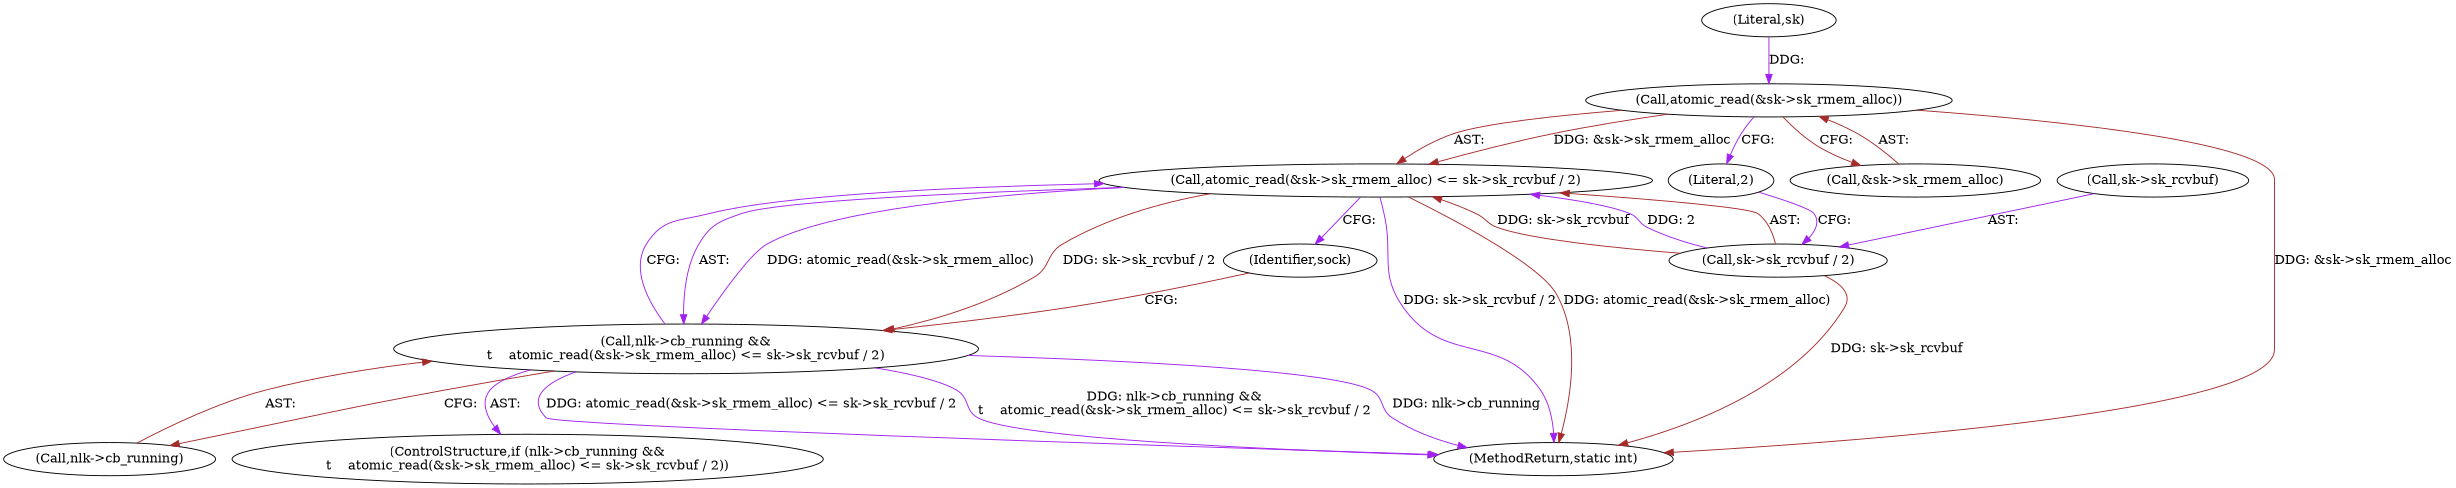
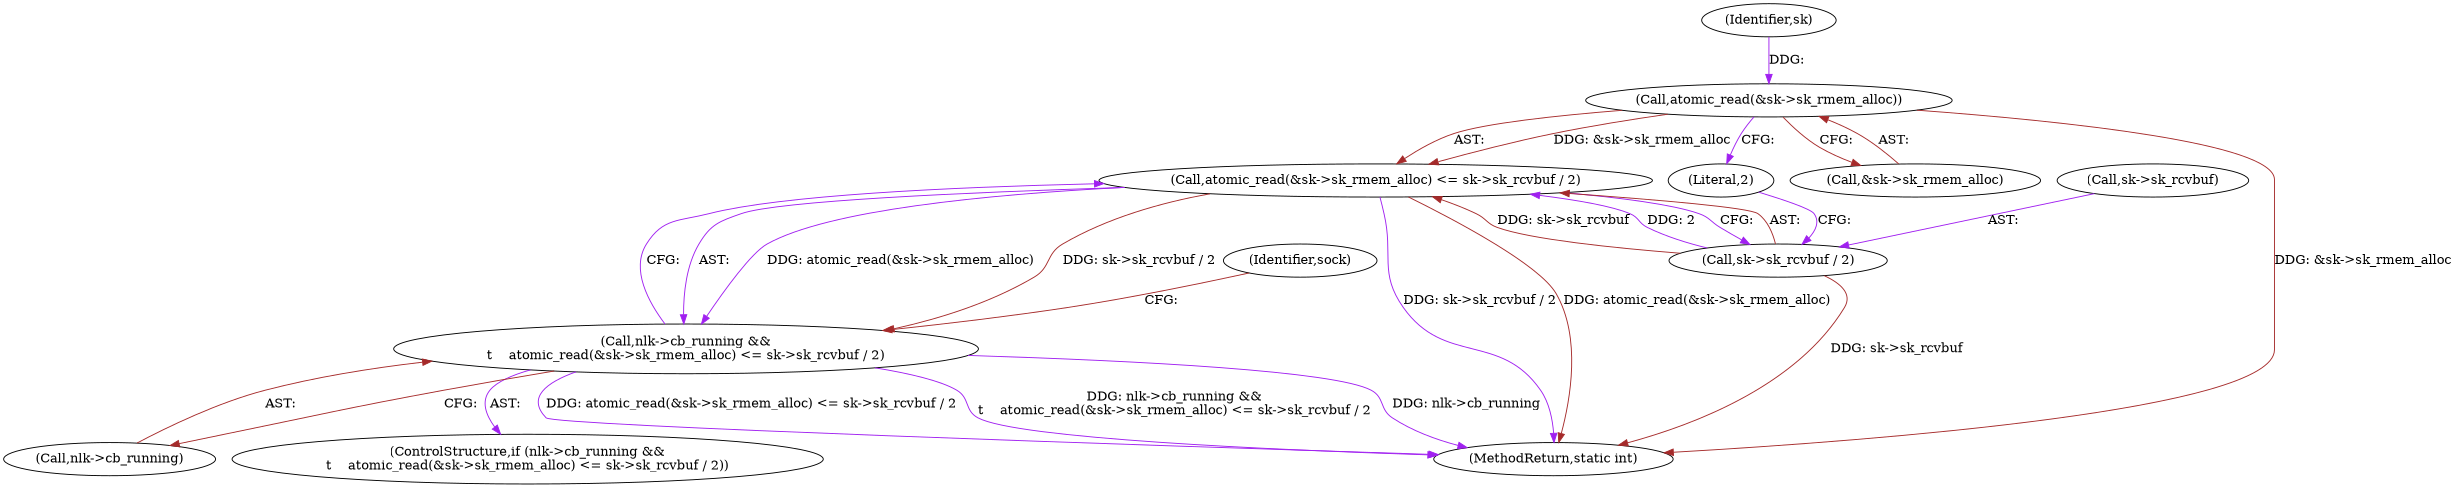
(1769, 20) -> (1769, 20)
(1341, 217) -> (1680, 208)
